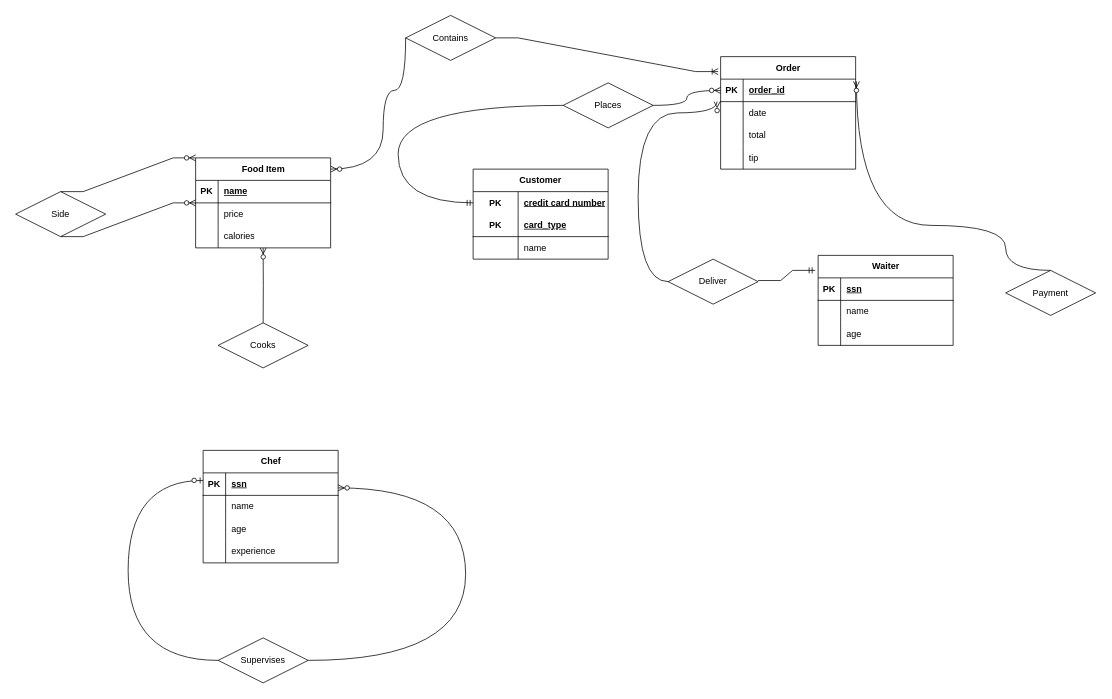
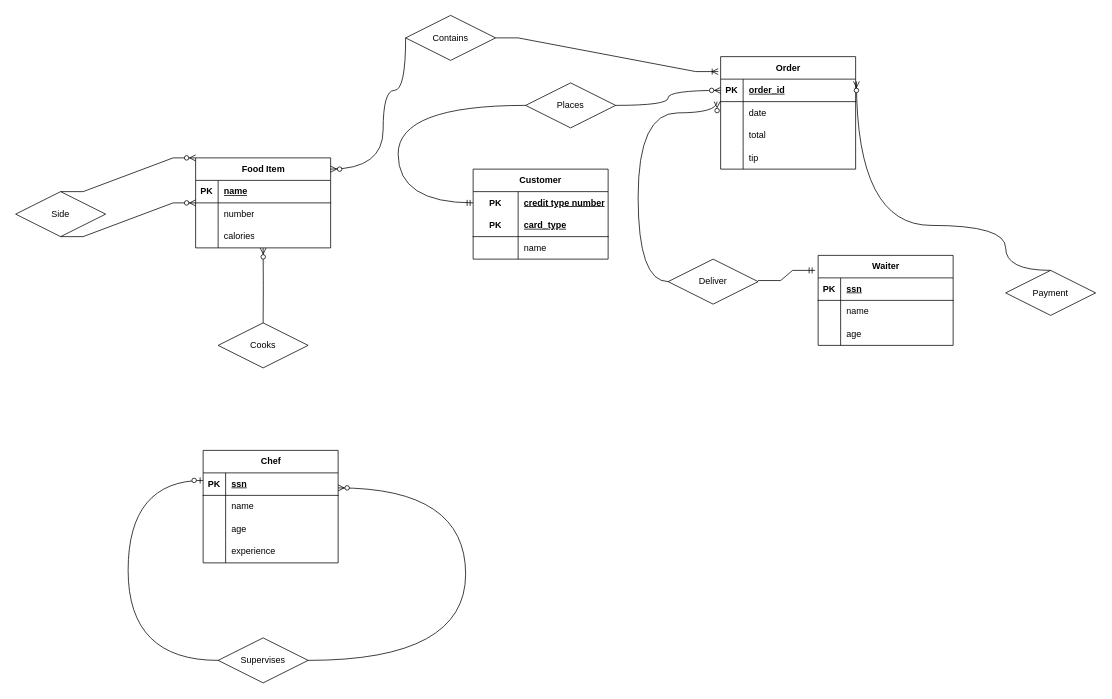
(608, 105) -> (570, 105)
(566, 203) -> (566, 203)
(235, 214) -> (239, 214)
